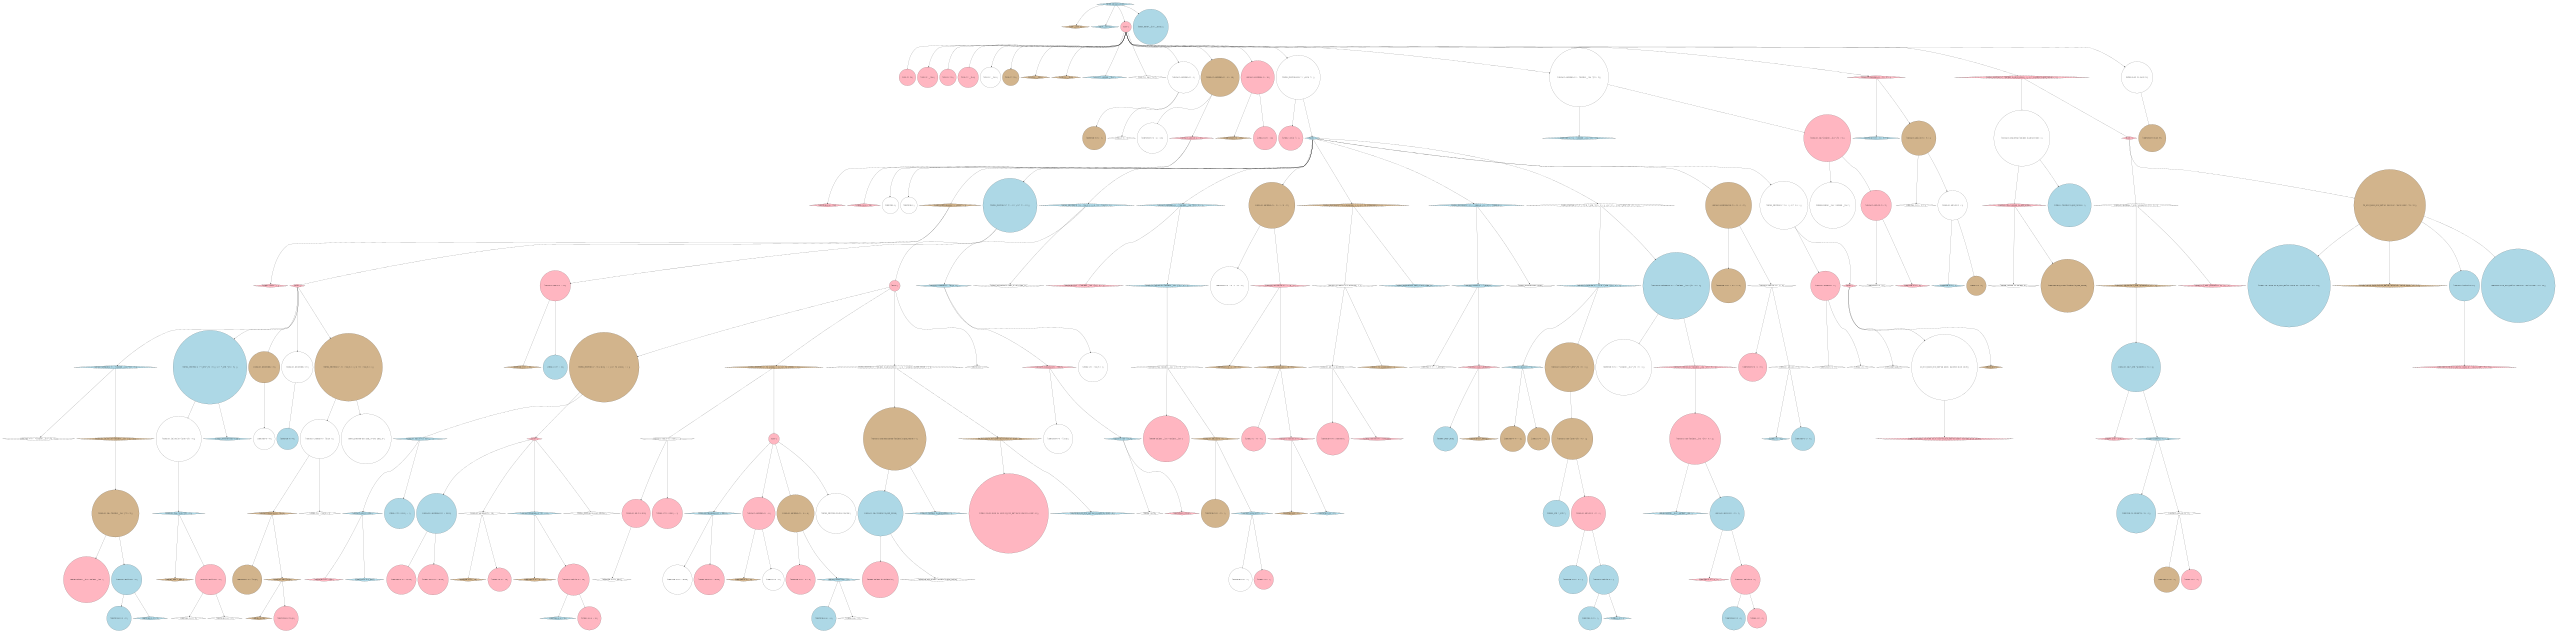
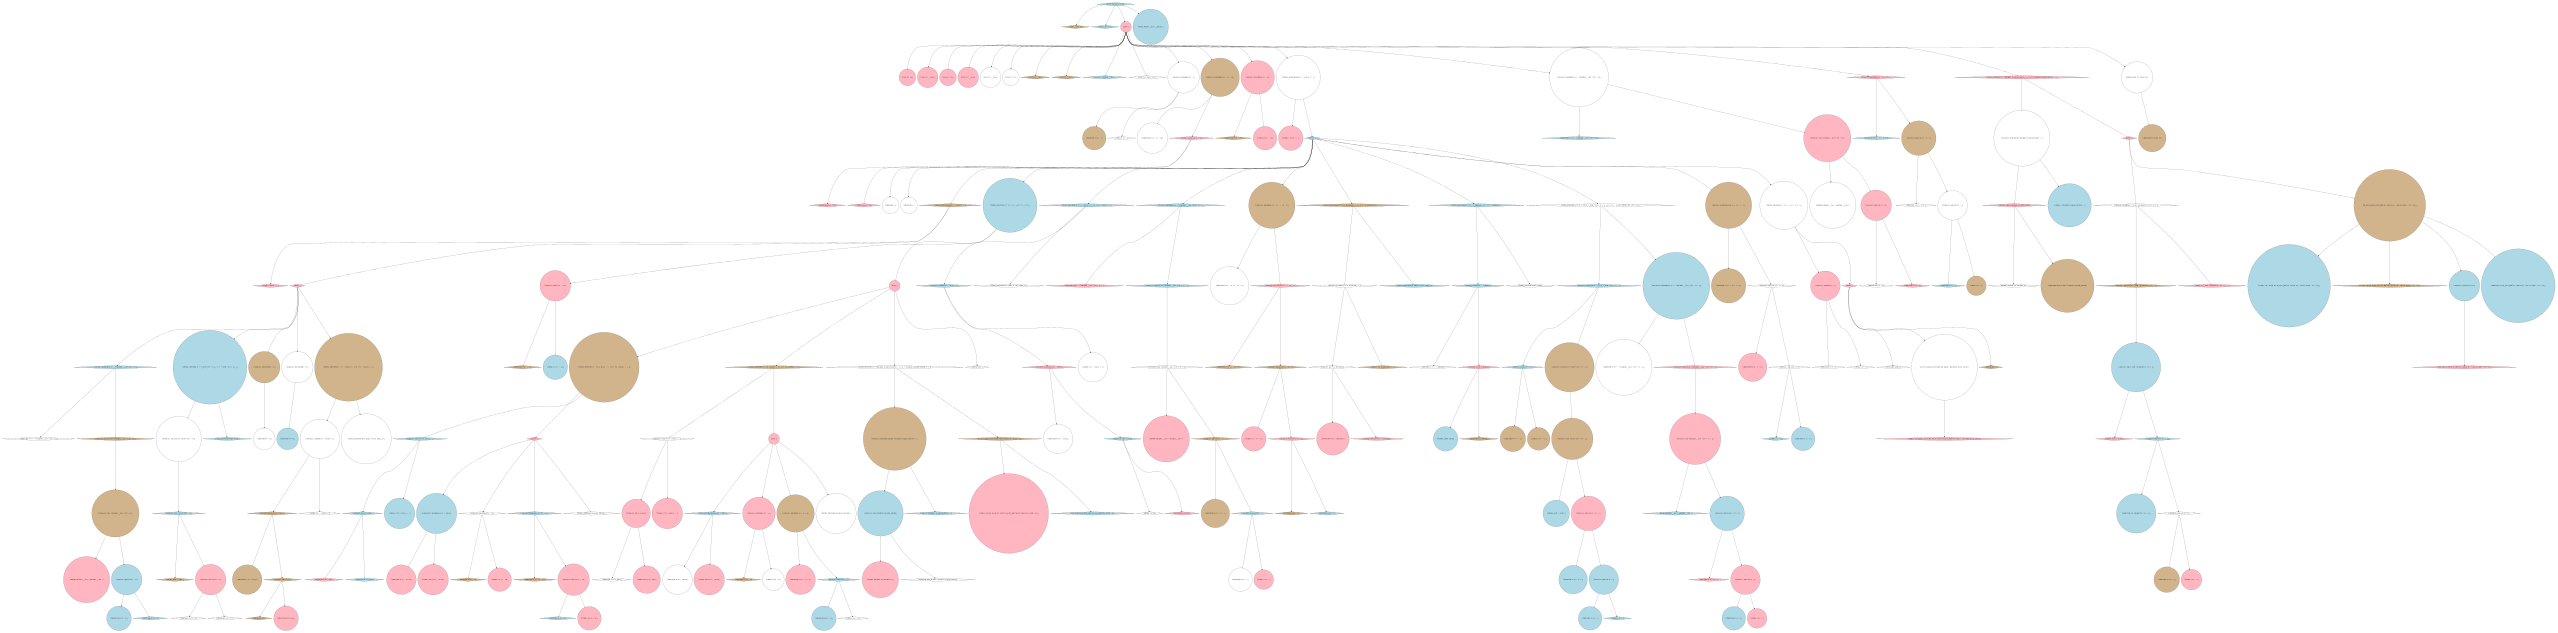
(1011, 77) -> (1011, 77)
none -> (647, 580)
